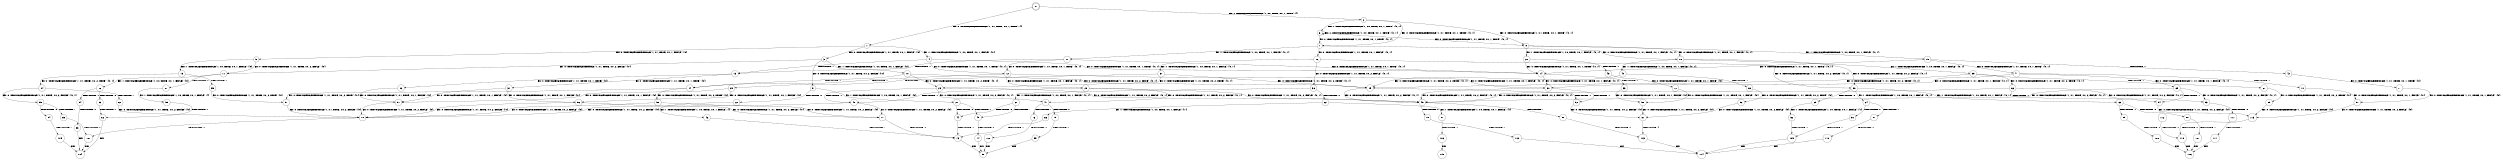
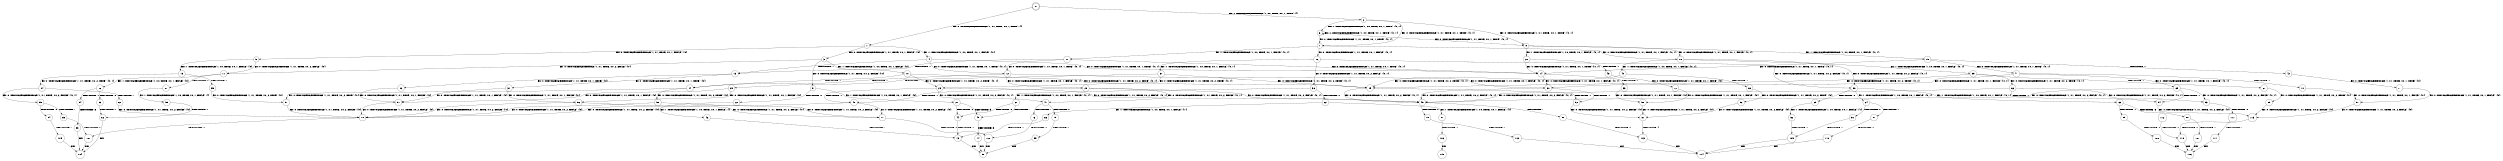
(88, 110) -> (88, 110)
(983, 110) -> (983, 110)
(2148, 110) -> (2148, 110)
(986, 128) -> (986, 128)
(918, 133) -> (935, 129)
